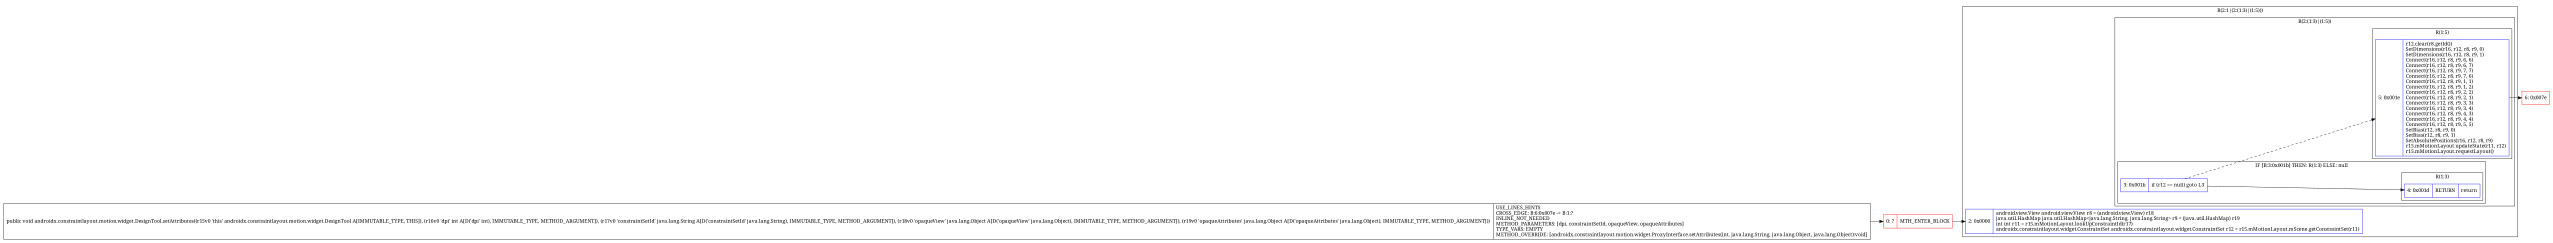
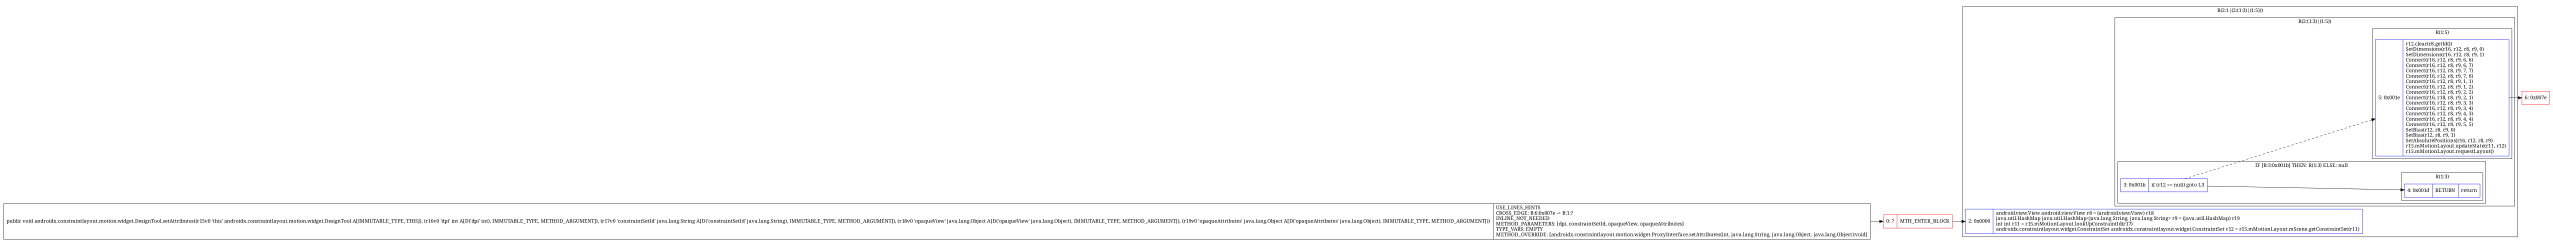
(2440, 98) -> (2440, 98)
